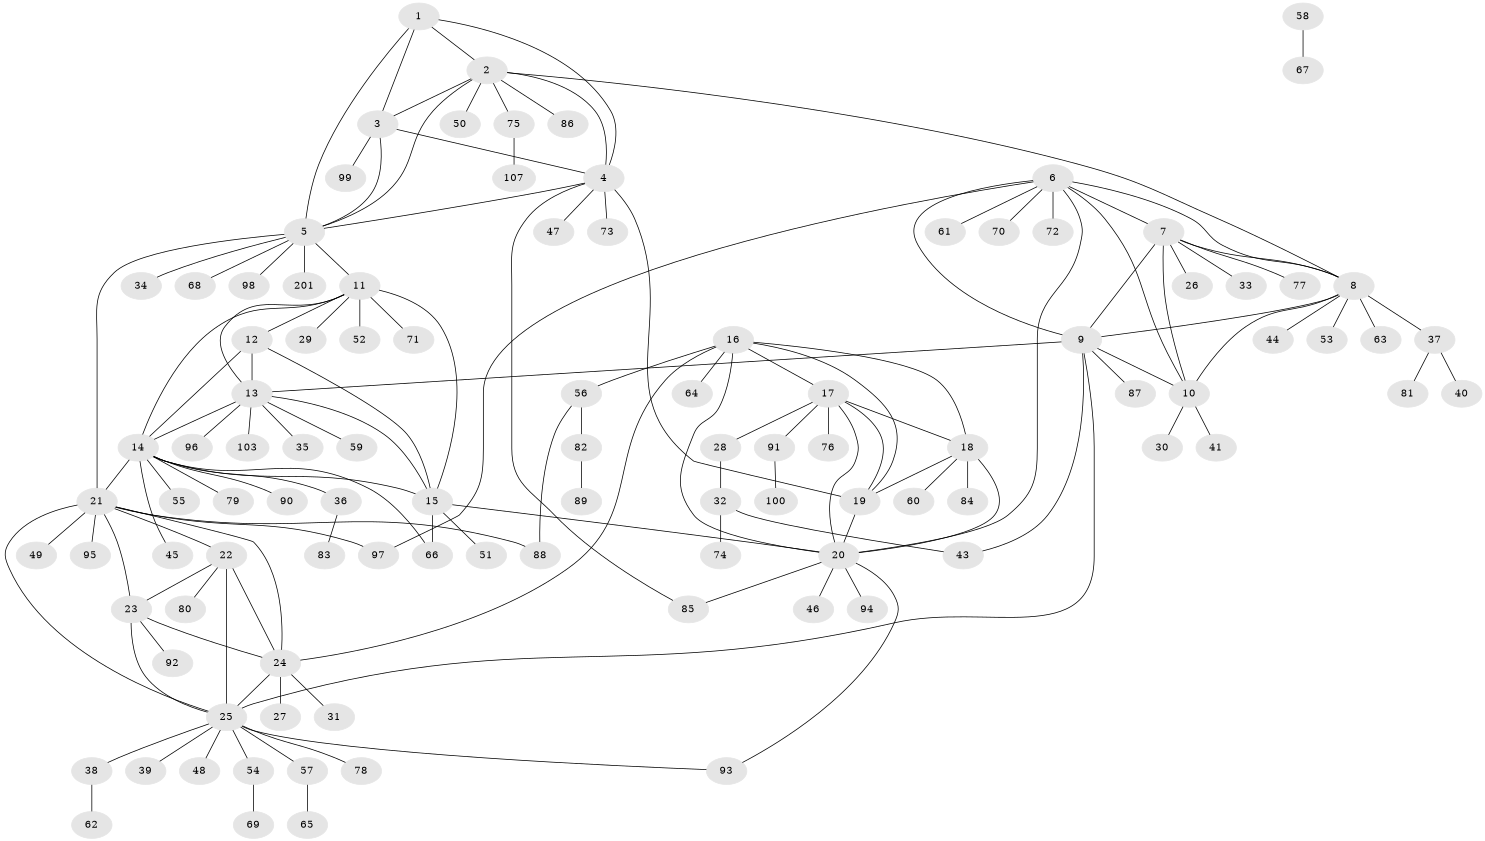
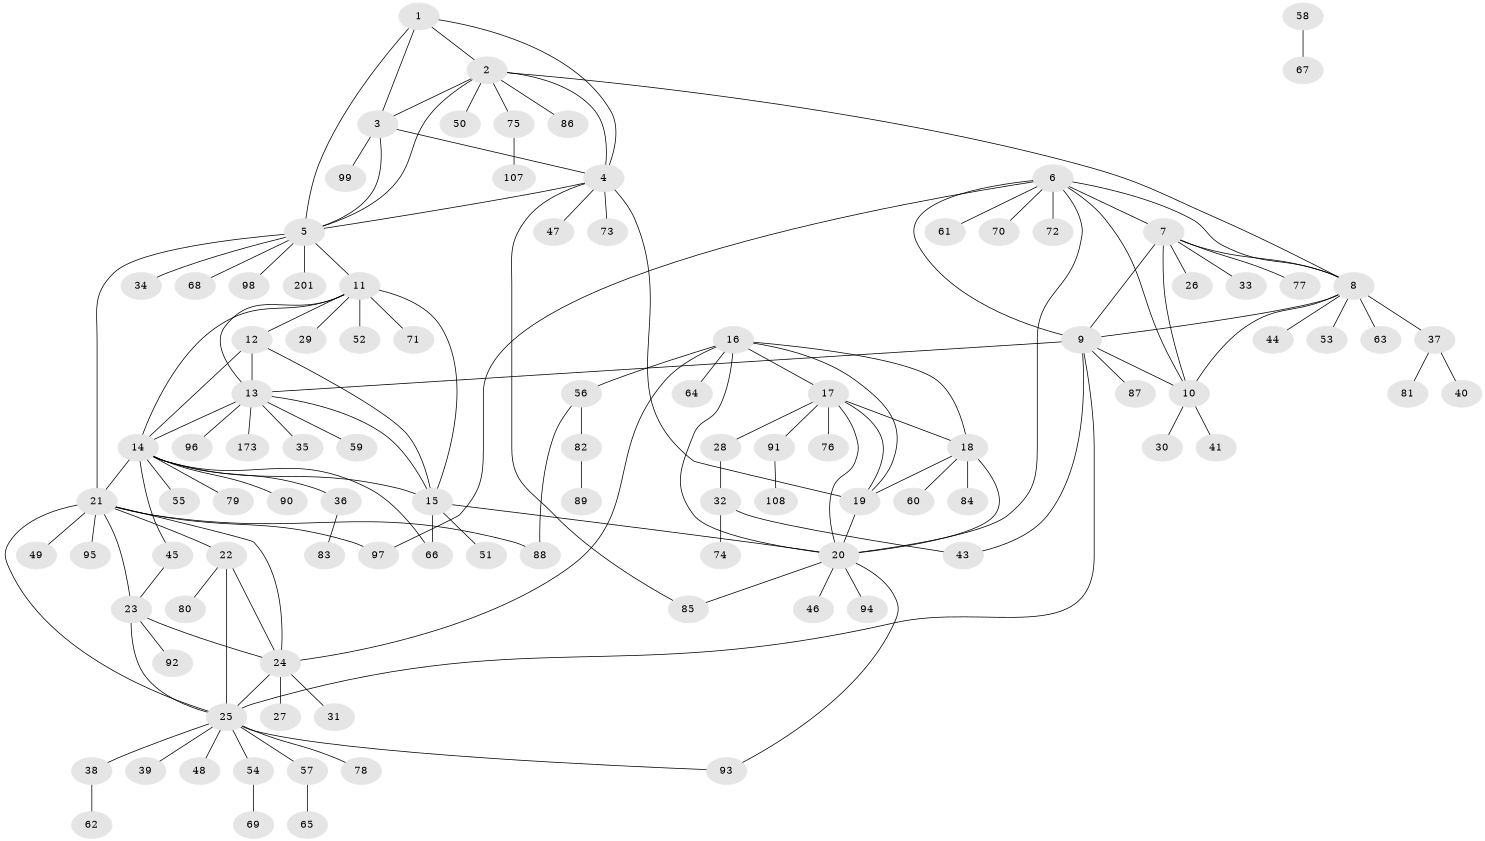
(248, 448) -> (248, 448)
(776, 502) -> (776, 502)
(179, 582) -> (152, 582)
